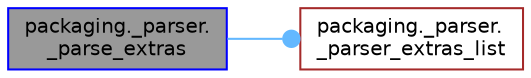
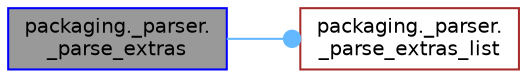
(412, 39) -> (410, 39)
